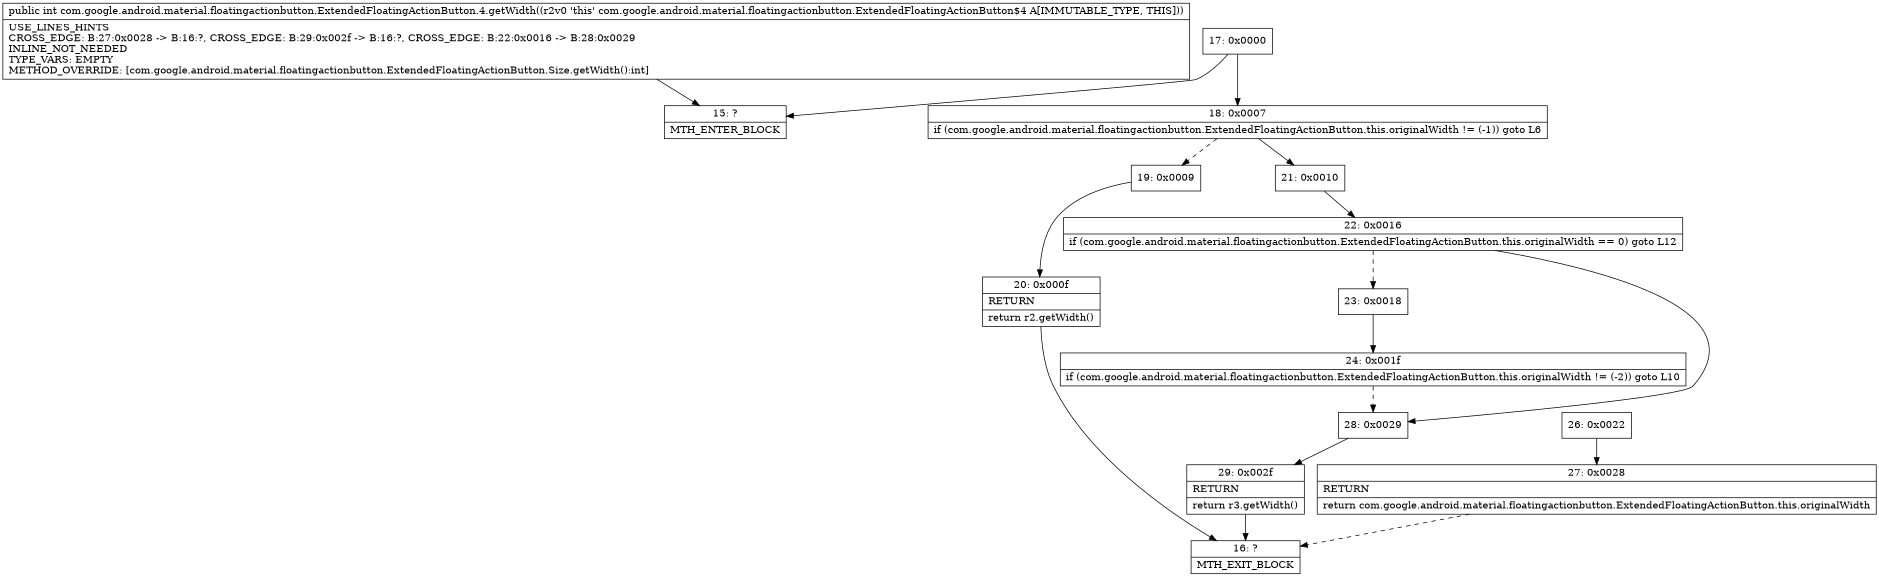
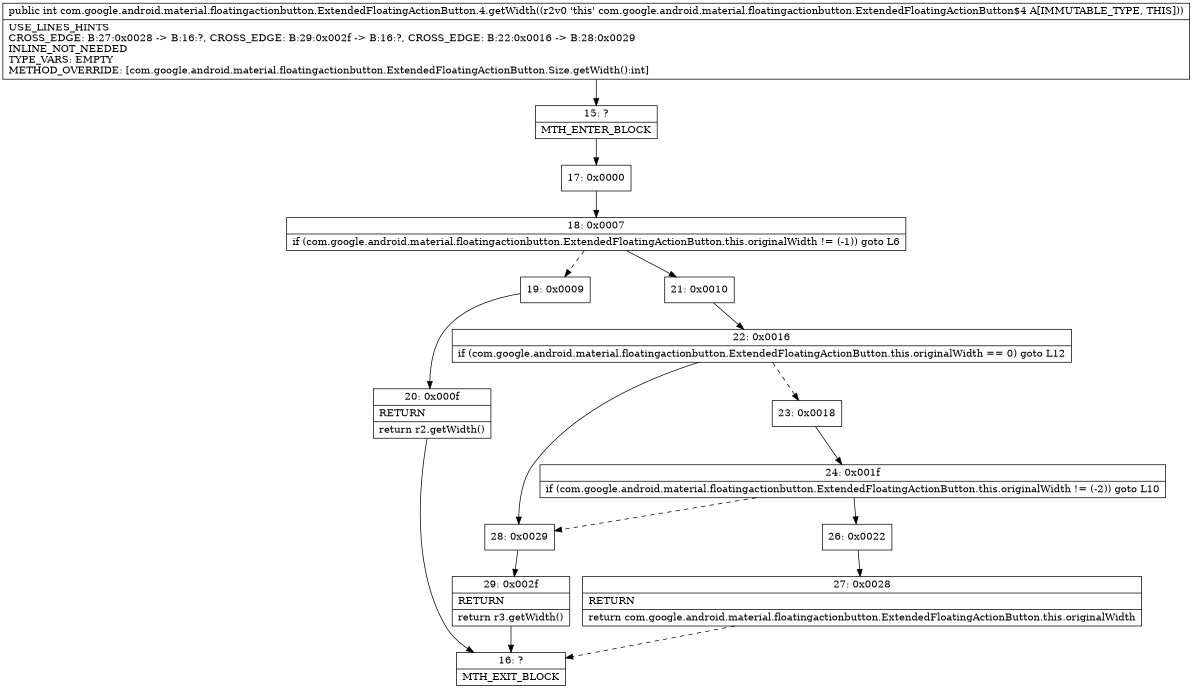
(1015, 97) -> (596, 148)
none -> (855, 507)
